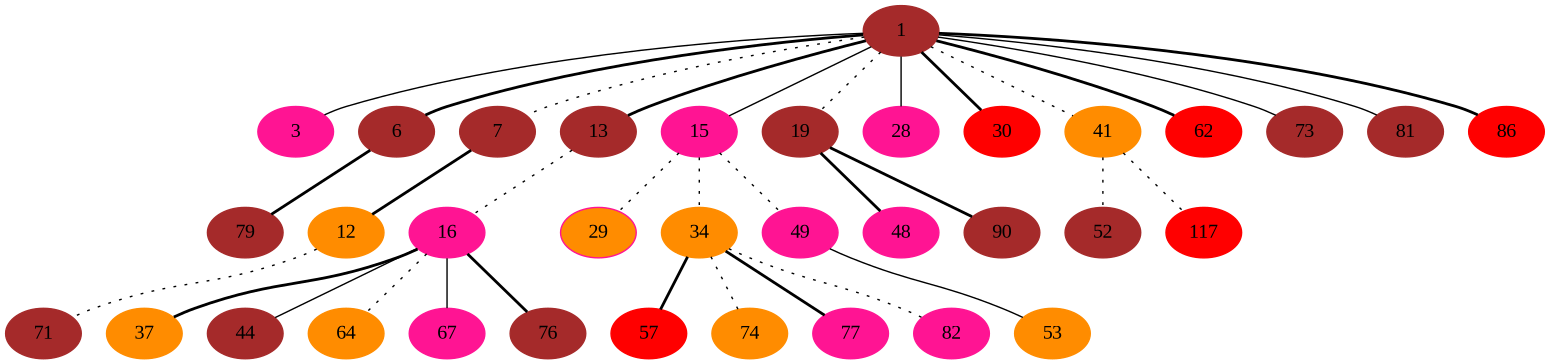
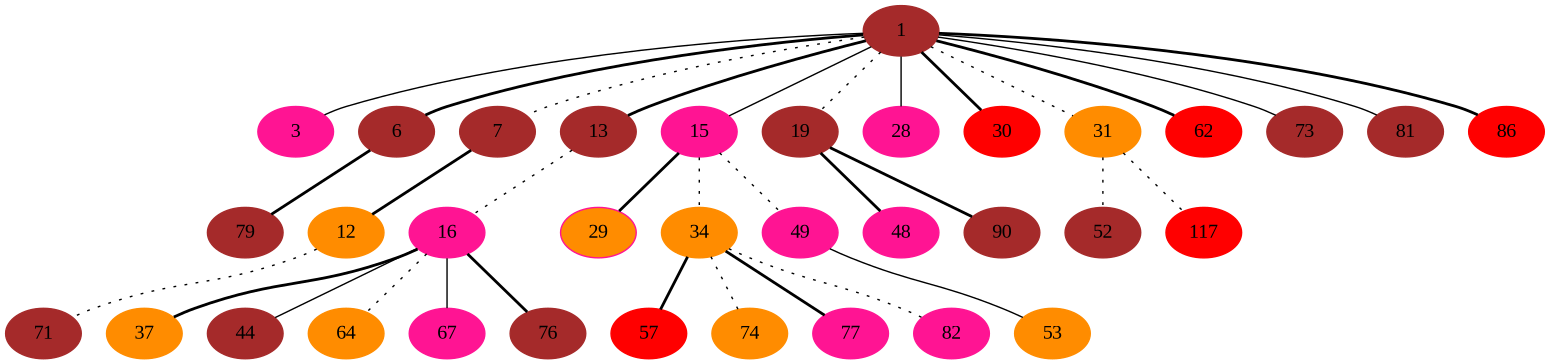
(1103, 132) -> (1103, 132)
(649, 182) -> (649, 182)
